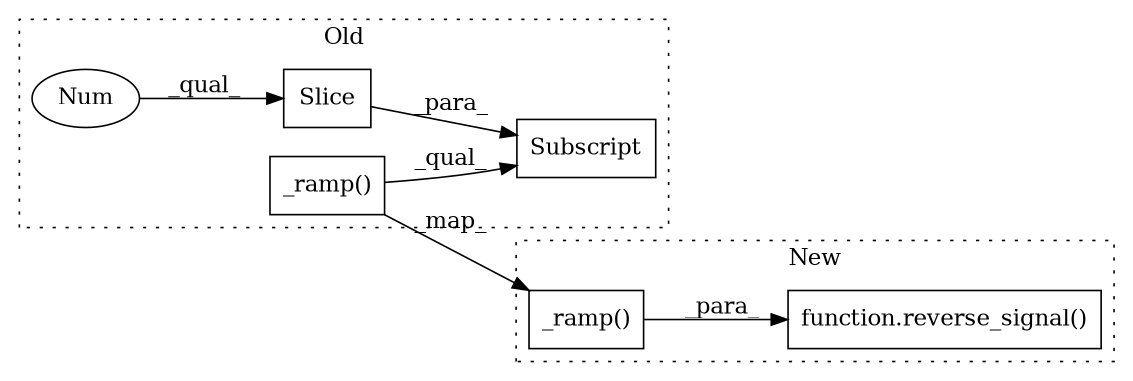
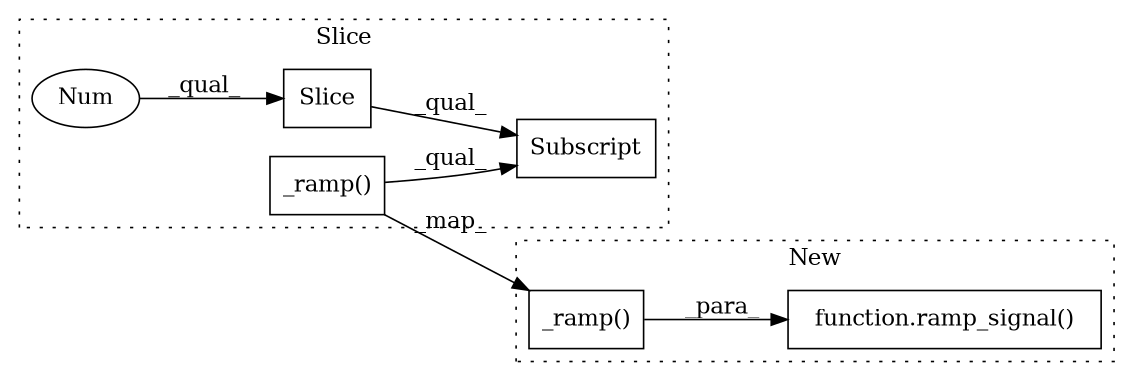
(344, 38) -> (344, 38)
(451, 104) -> (451, 104)
(945, 320) -> (945, 320)
